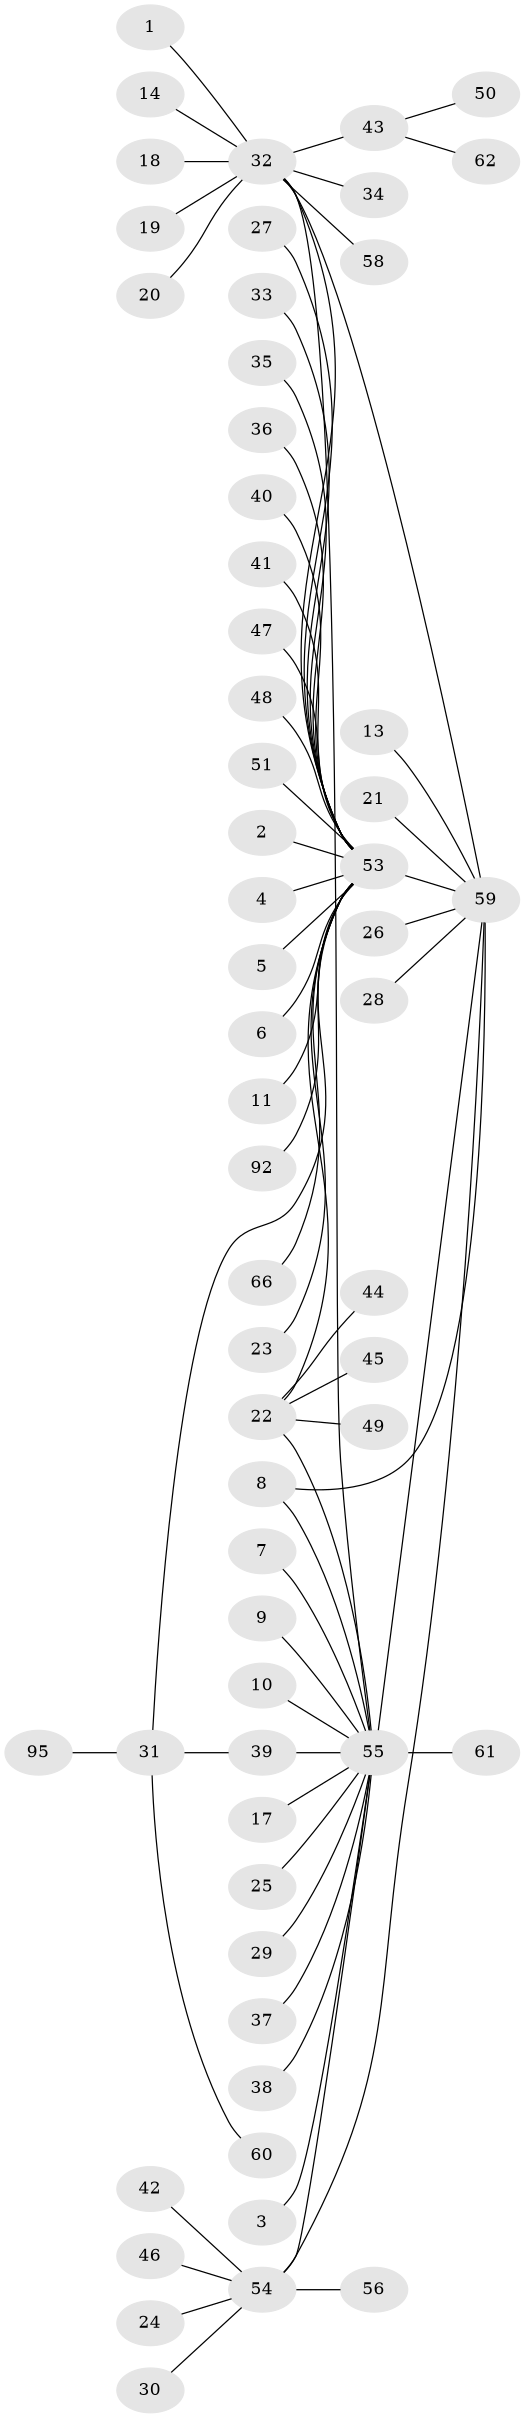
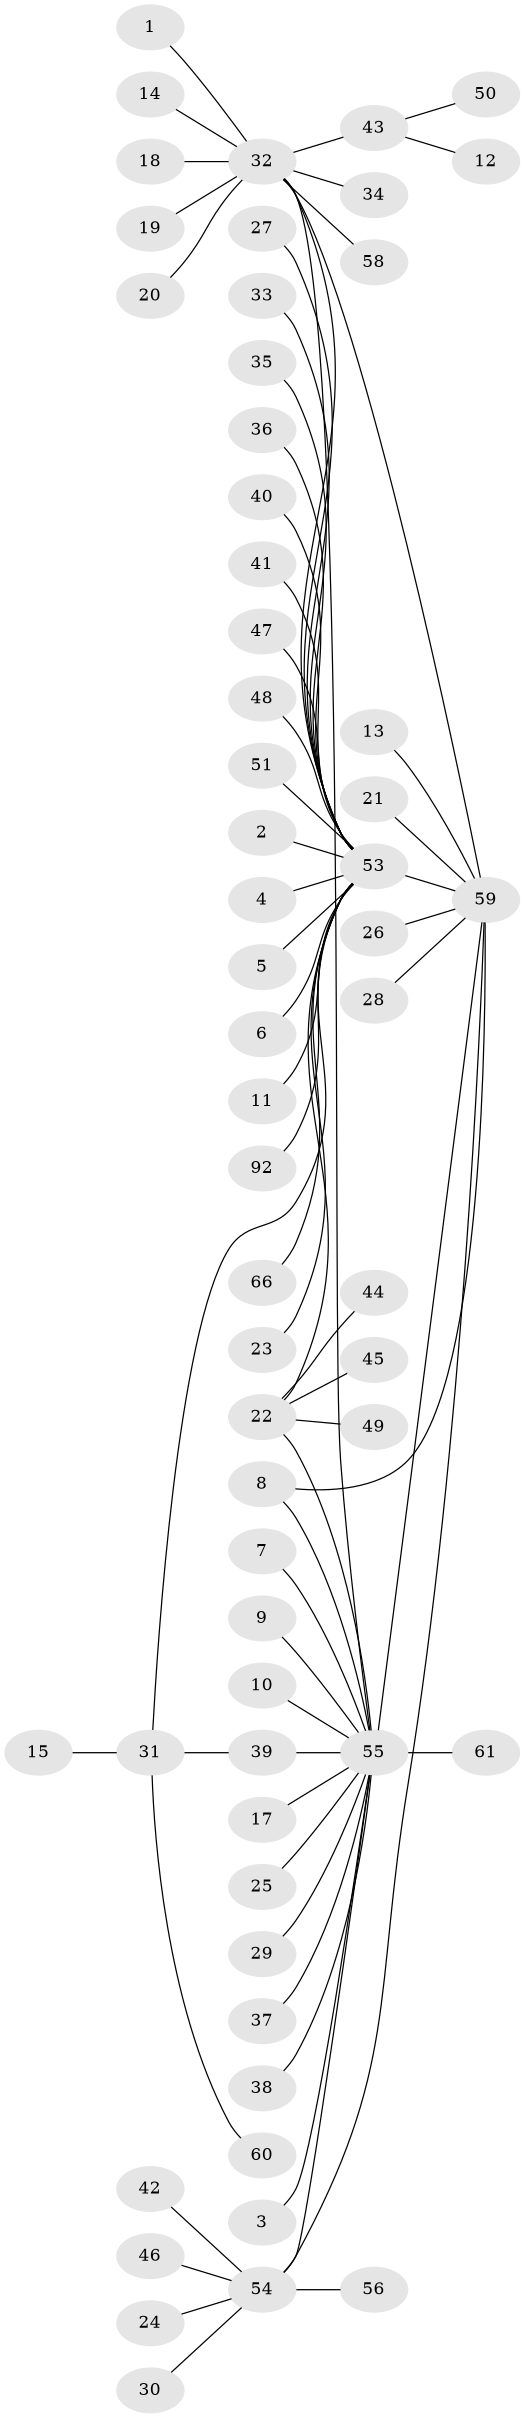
(486, 162) -> (486, 162)
(39, 1753) -> (39, 1753)
